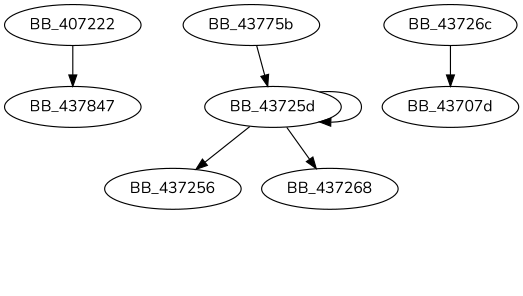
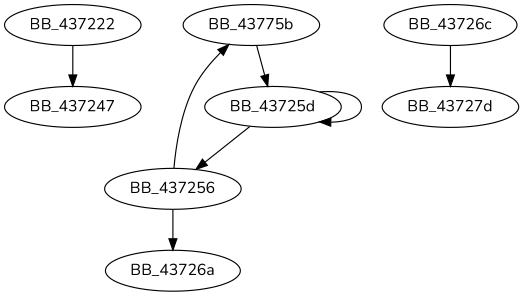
(73, 25) -> (73, 25)
none -> (186, 106)
(73, 107) -> (73, 107)
(450, 107) -> (450, 107)
(330, 189) -> none
none -> (173, 271)
